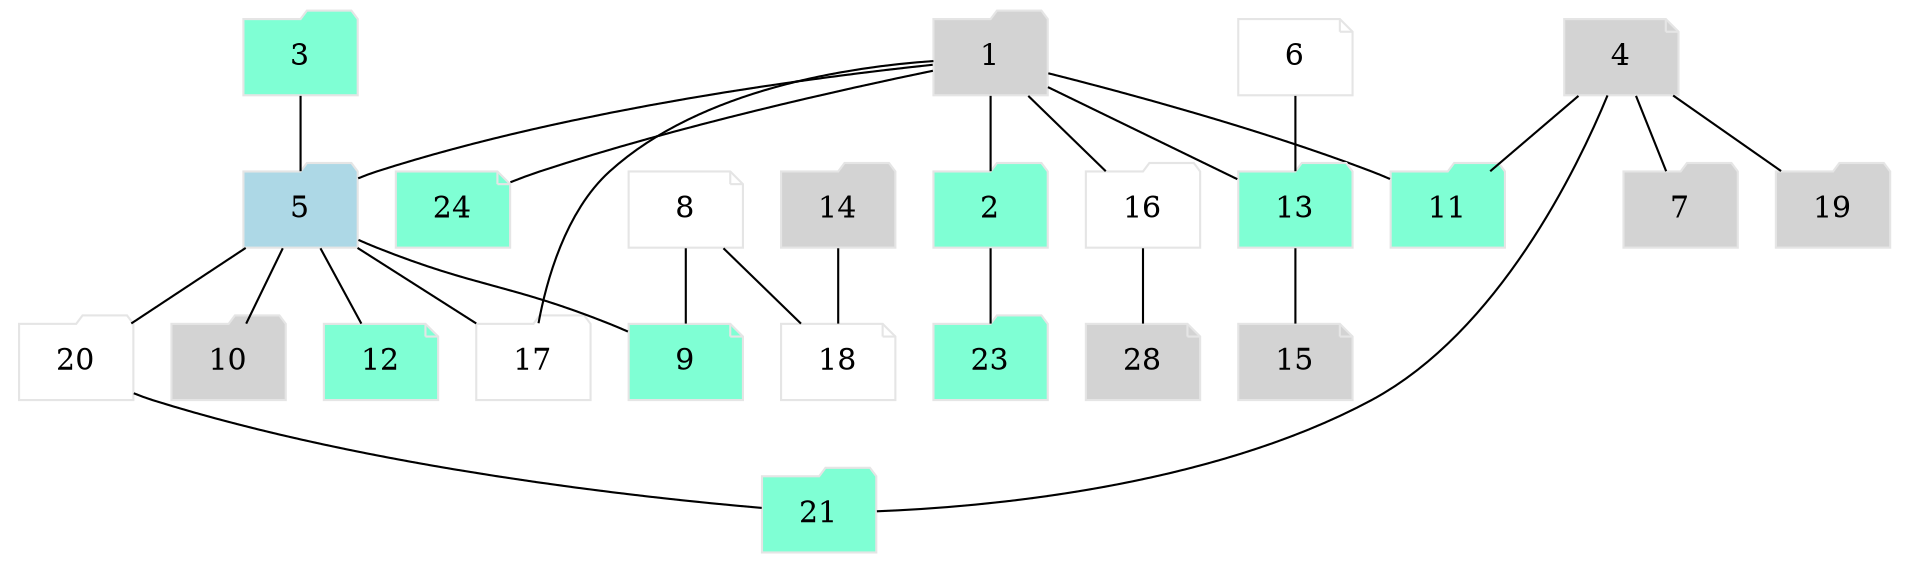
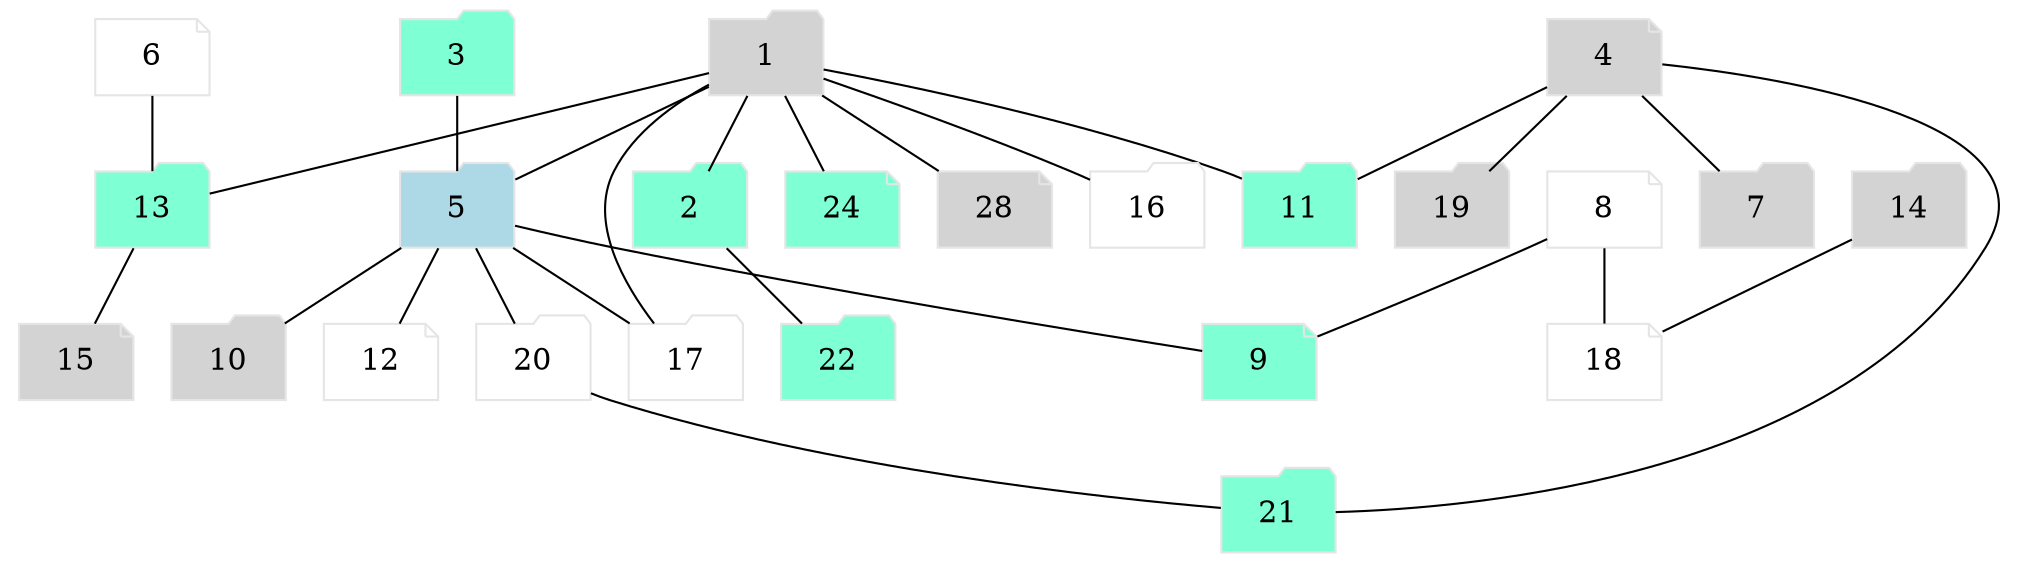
(1143, 286) -> (880, 133)
(381, 362) -> (381, 362)
(991, 362) -> (838, 362)
